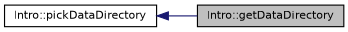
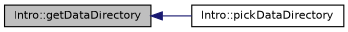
(183, 16) -> (177, 16)
